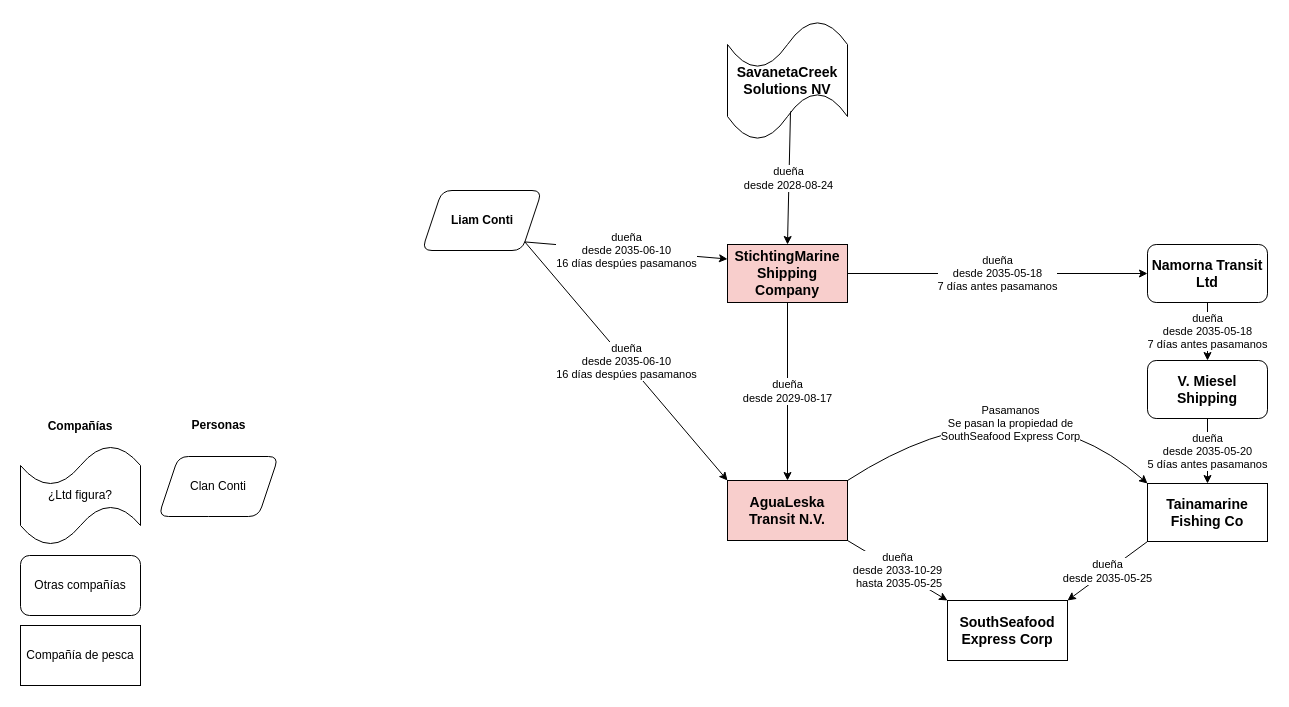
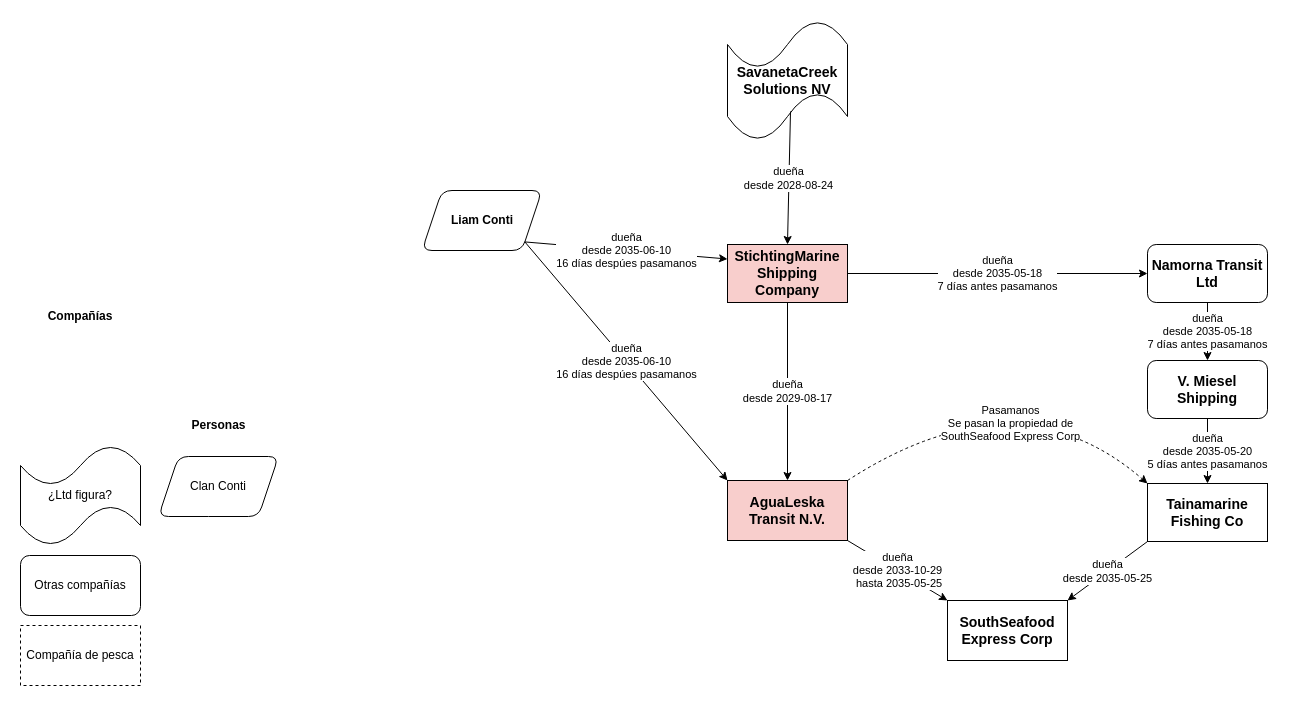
(81, 427) -> (81, 317)
(892, 456) -> (892, 456)
(81, 656) -> (81, 656)
